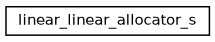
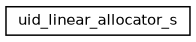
(108, 21) -> (98, 21)
